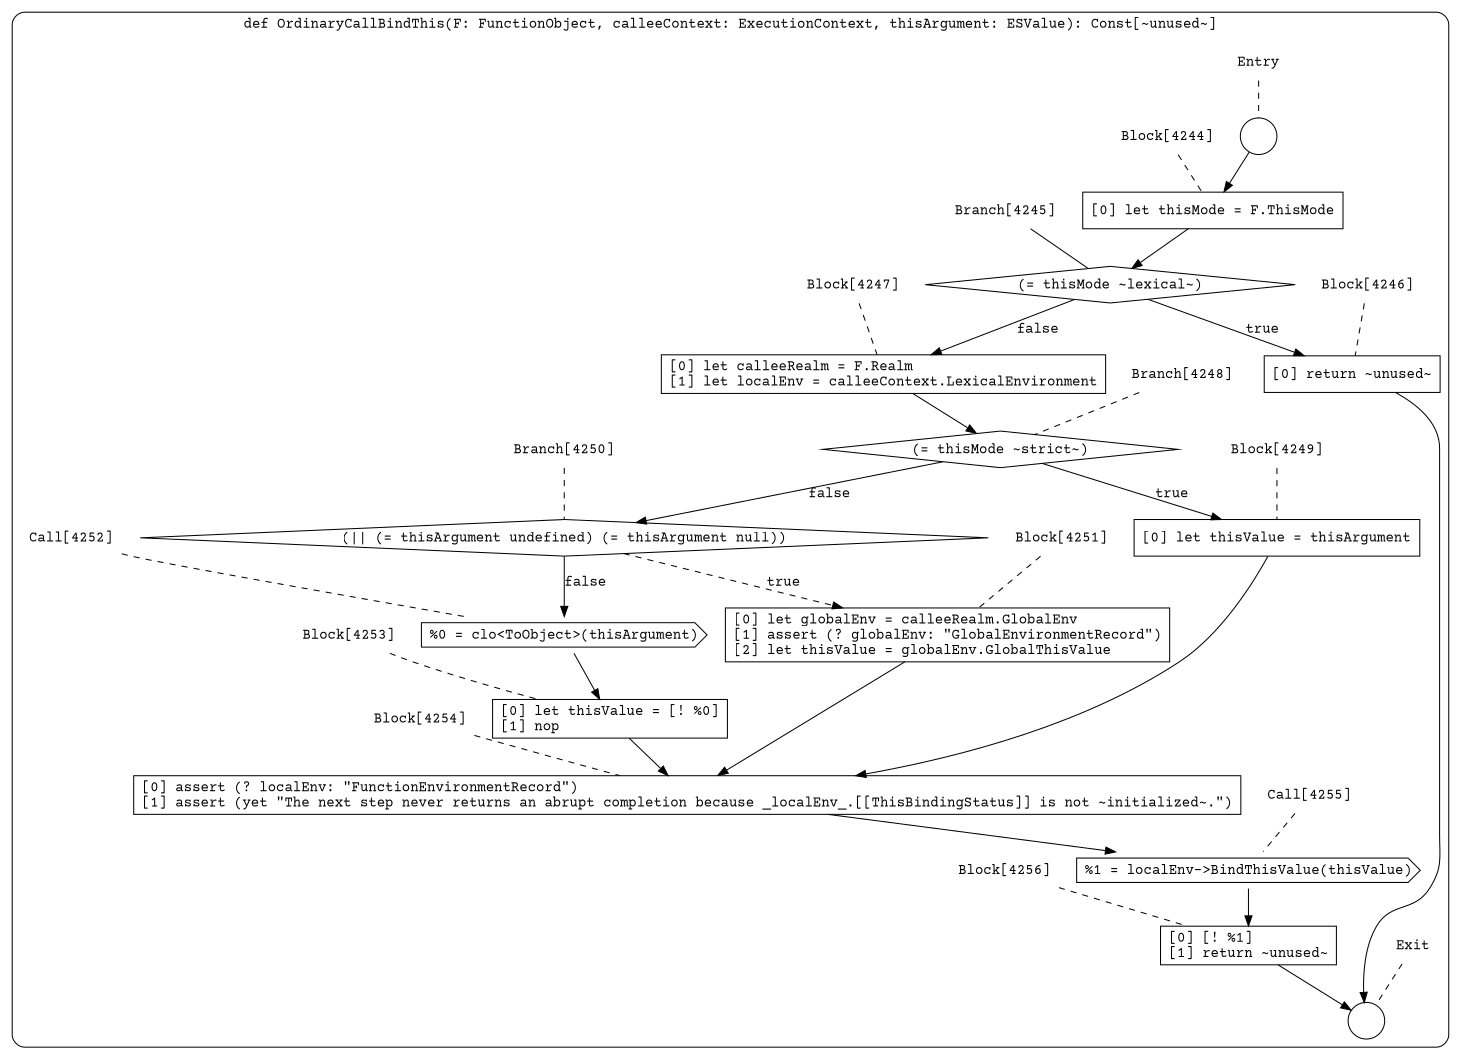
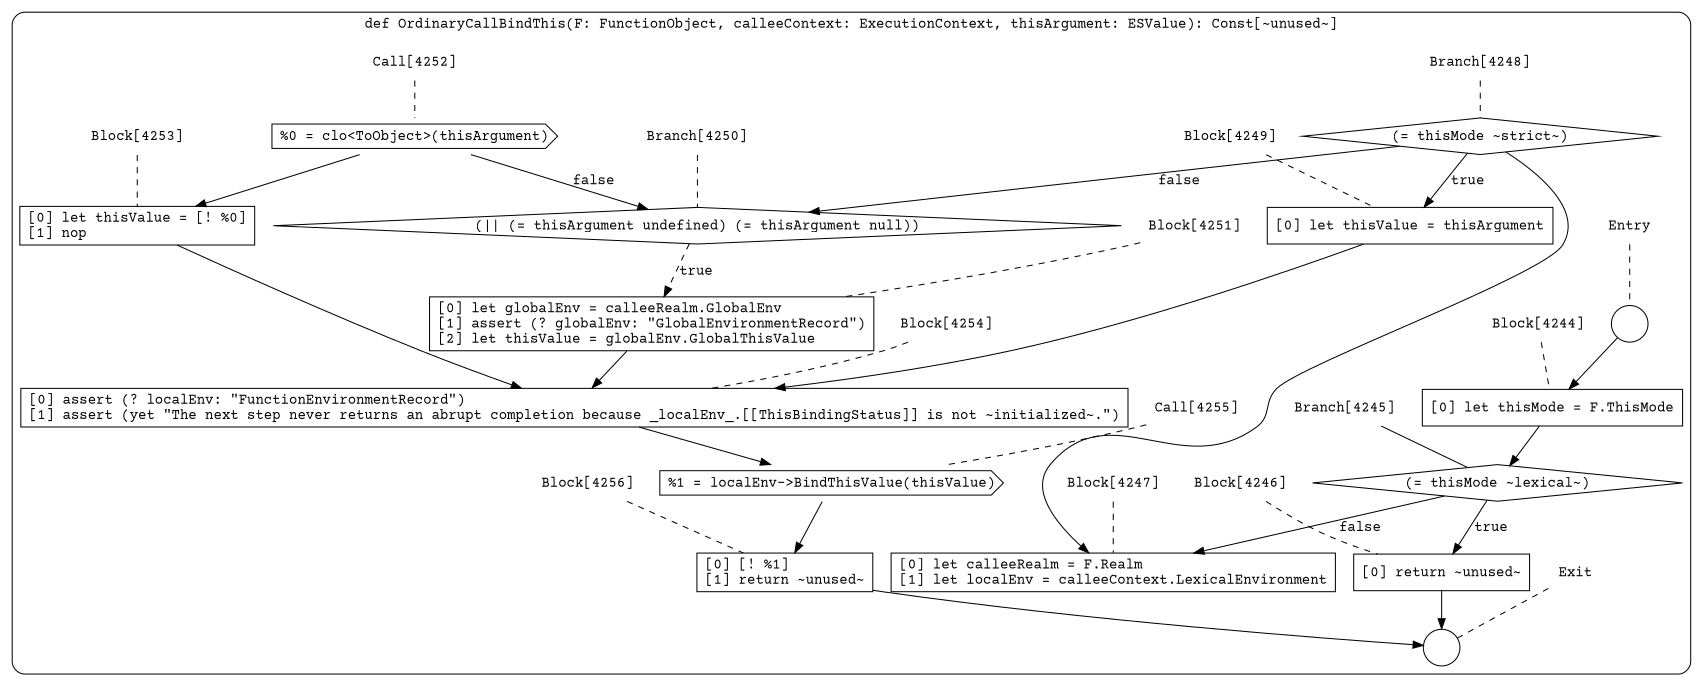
(940, 411) -> (1312, 368)
(564, 581) -> (555, 180)
